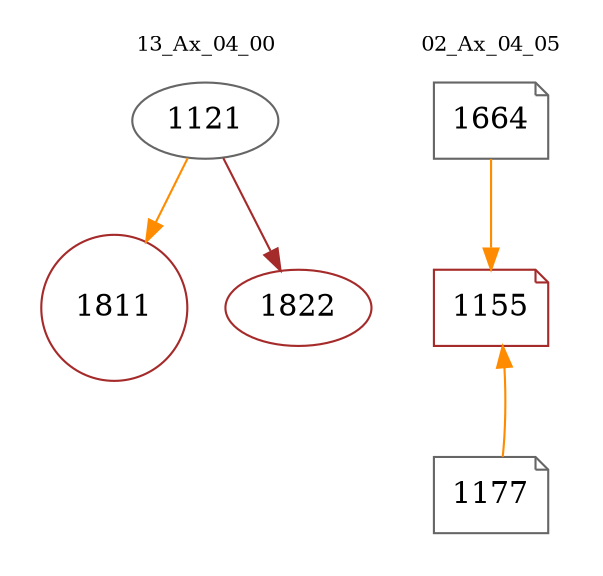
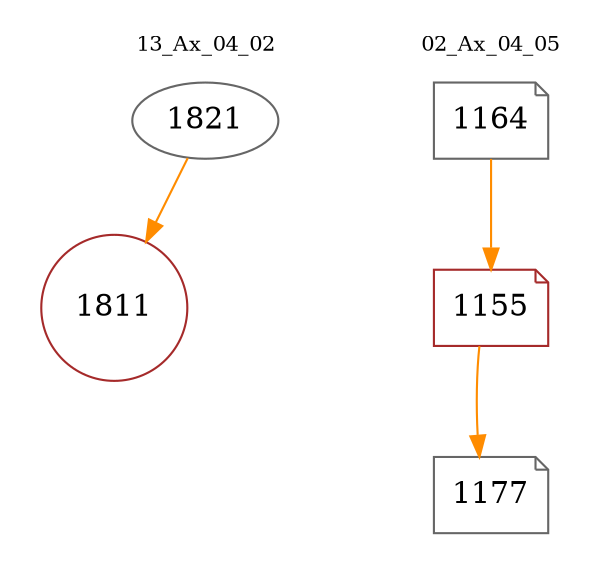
(206, 46) -> (206, 46)
(205, 121) -> (205, 121)
(491, 121) -> (491, 121)
(298, 308) -> none
(505, 412) -> (477, 390)
